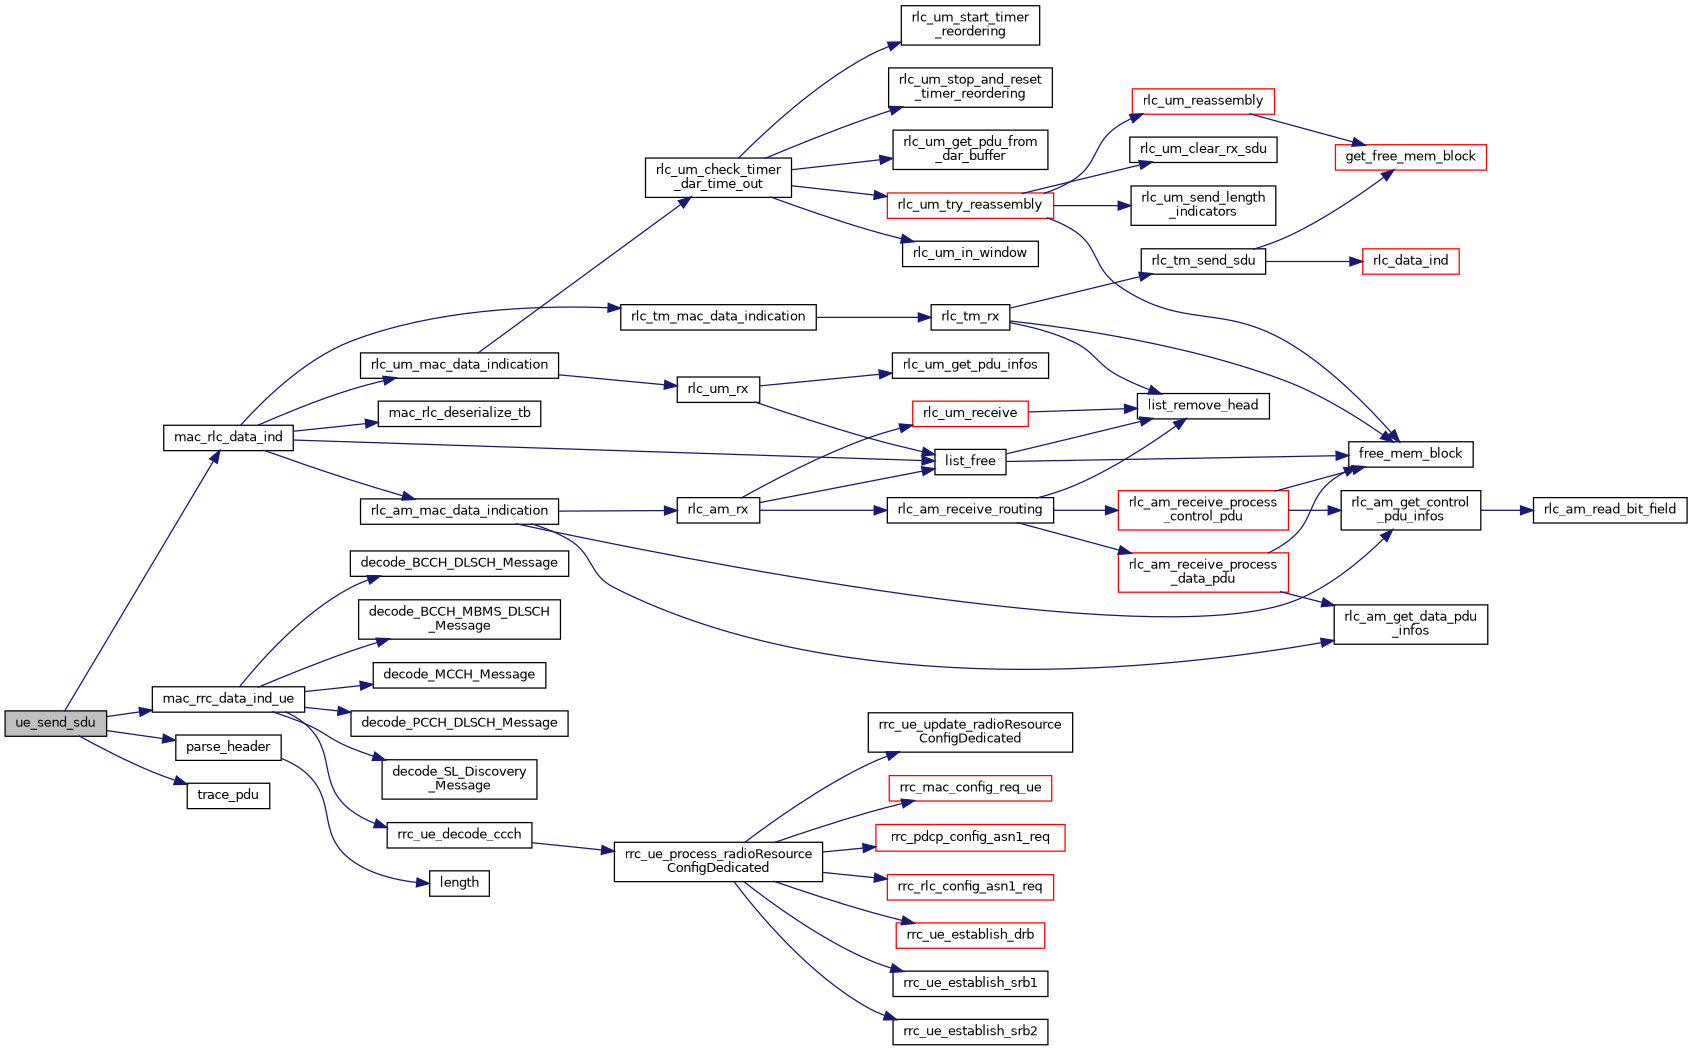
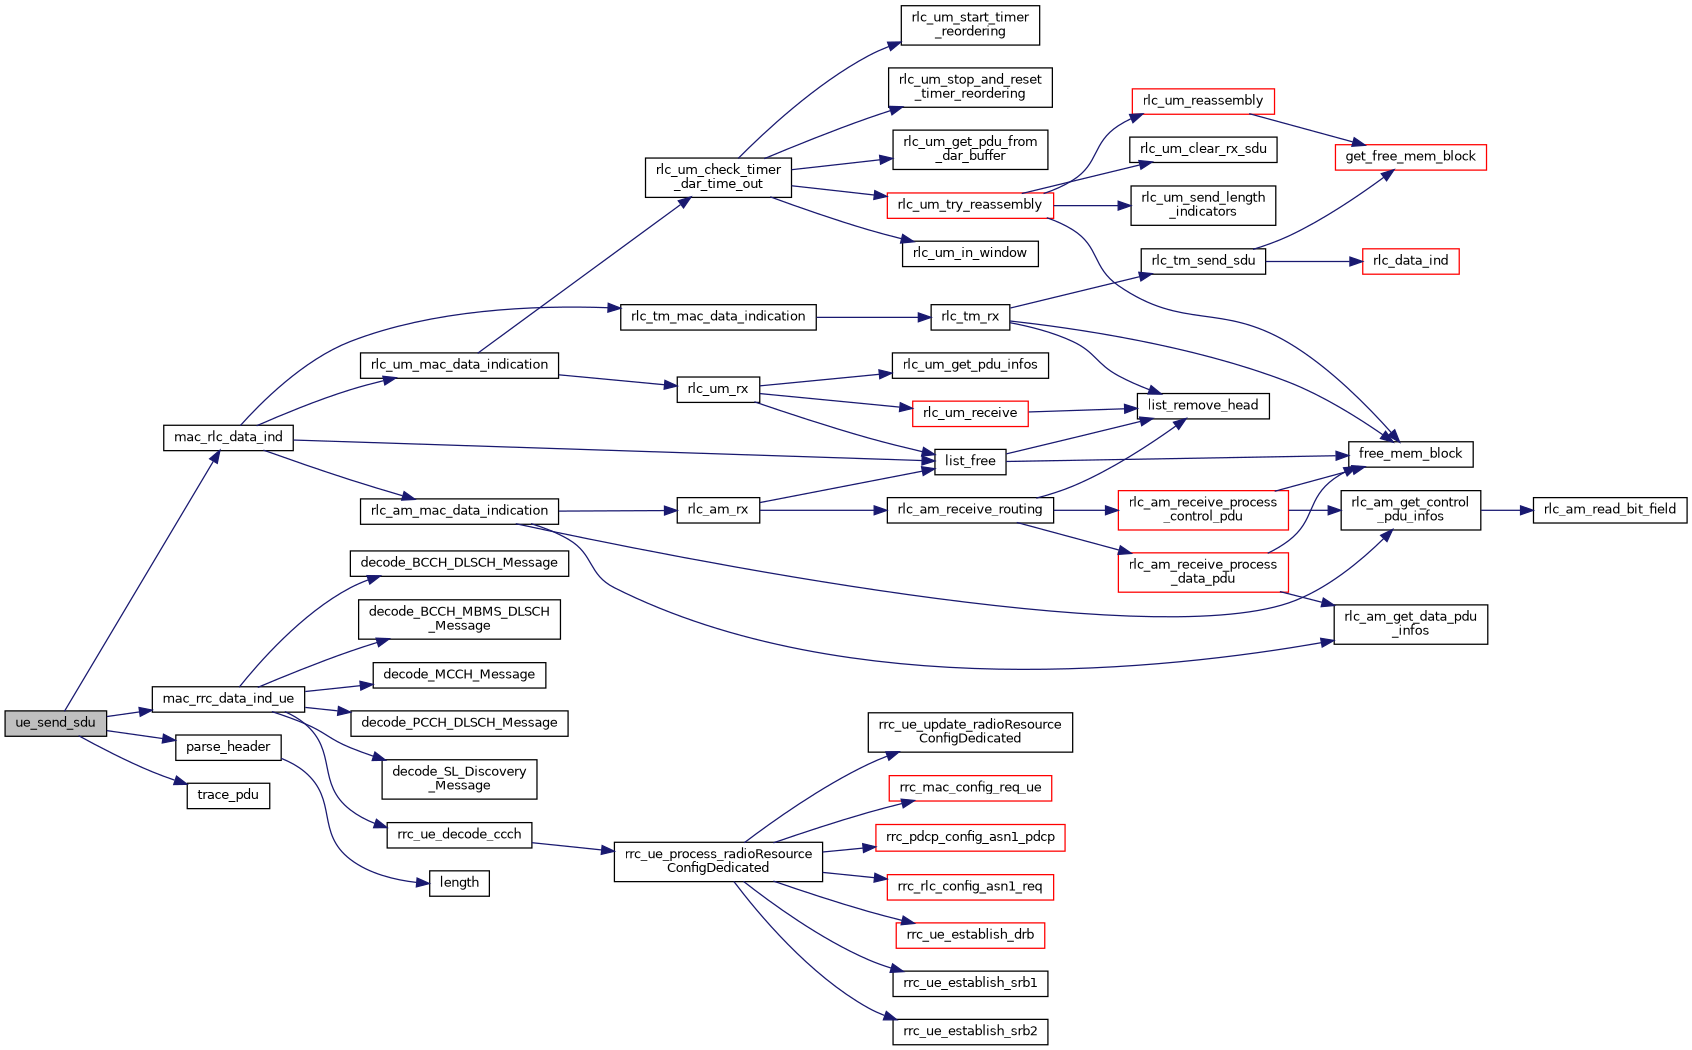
(460, 414) -> none
(803, 466) -> (830, 400)
(970, 838) -> (970, 838)
